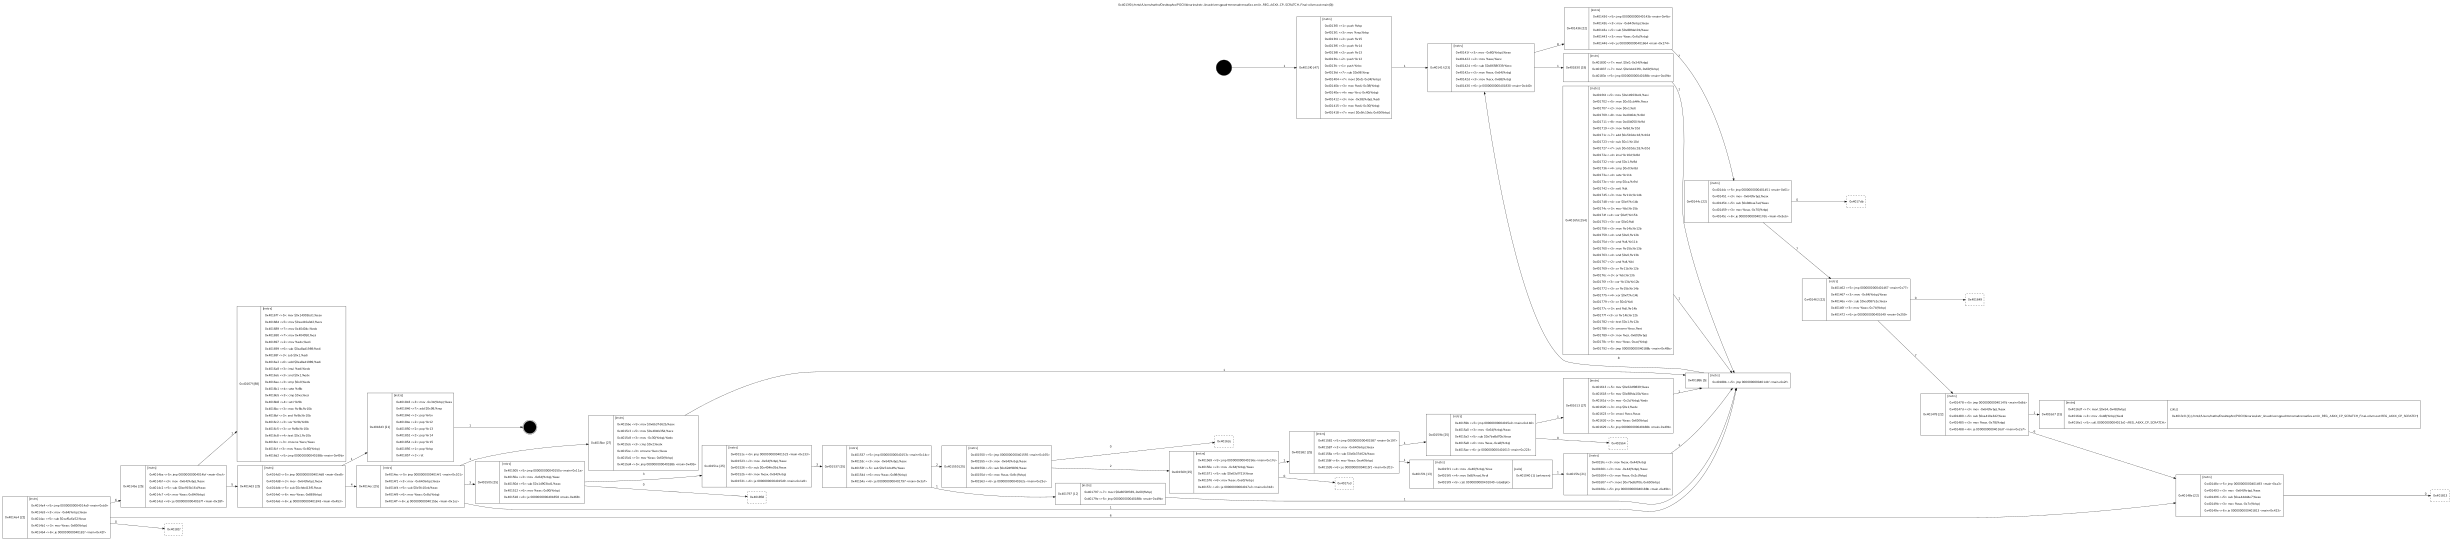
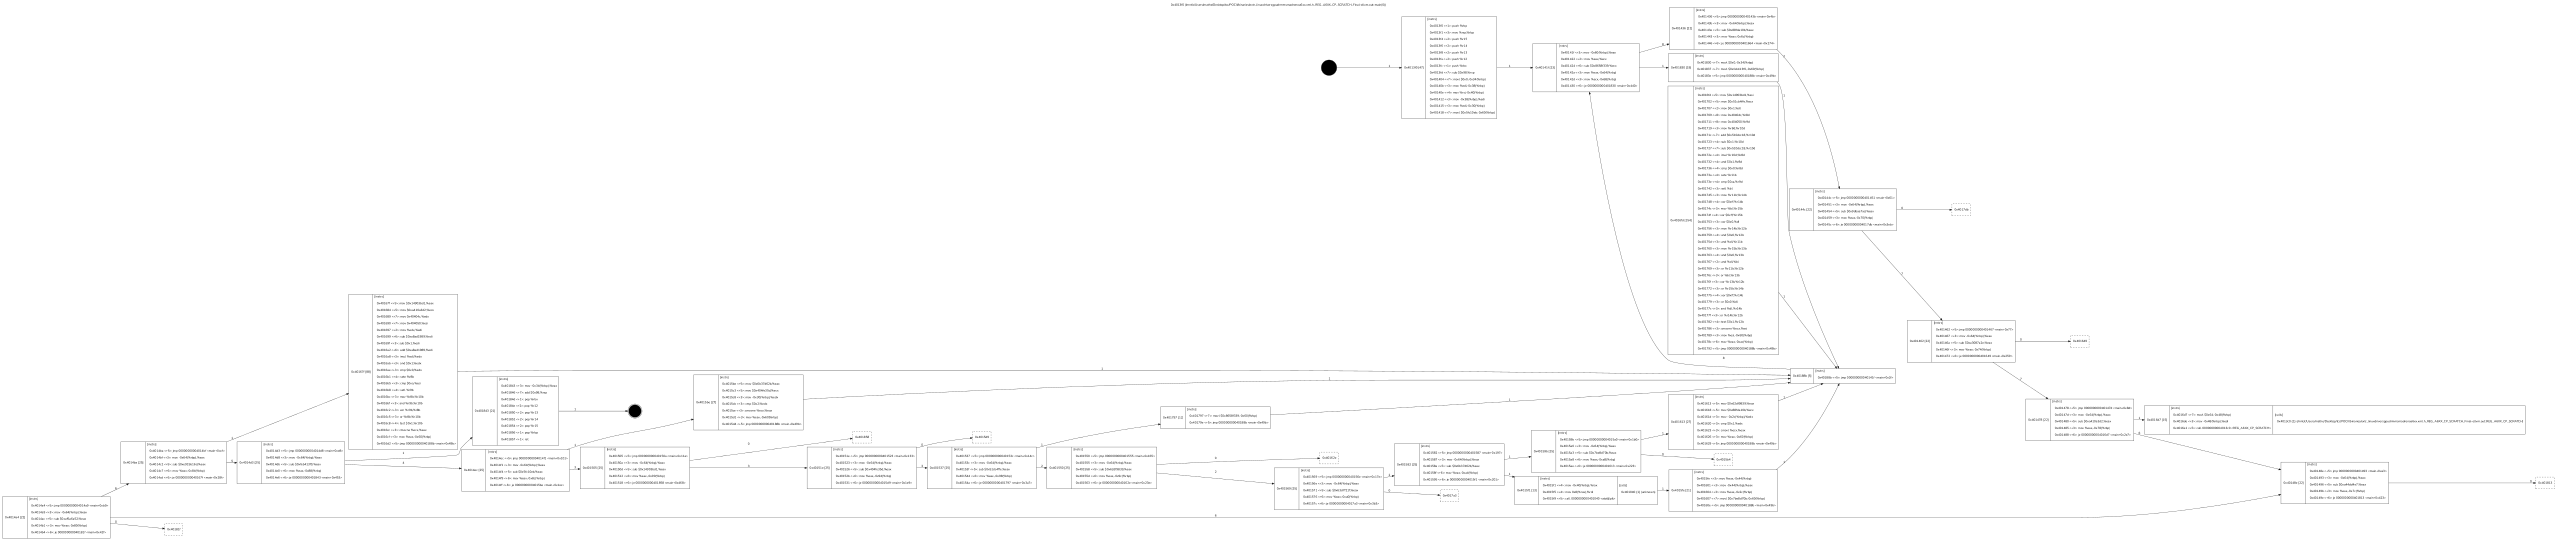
none -> (982, 437)
(1136, 509) -> (1123, 371)
